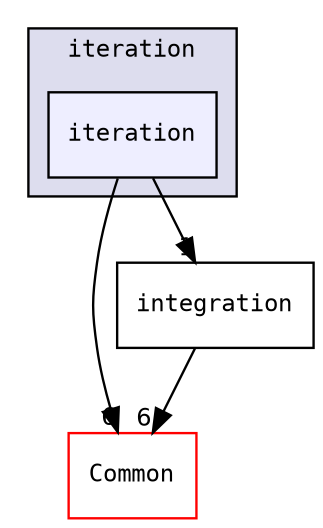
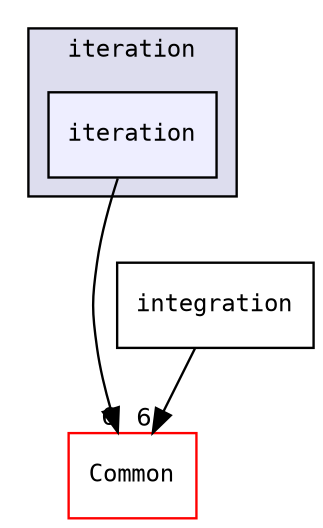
(169, 211) -> none
